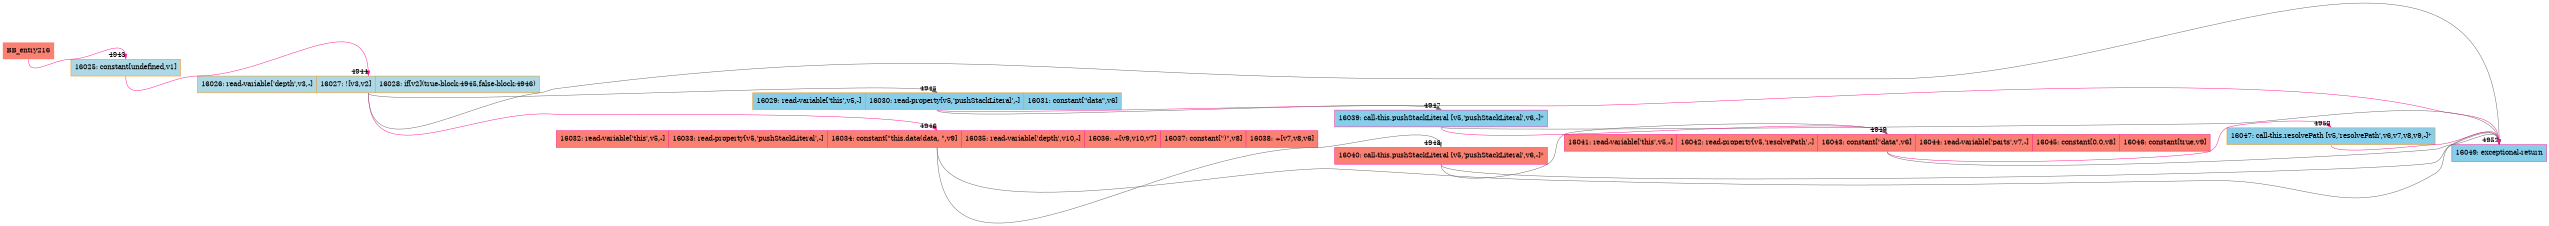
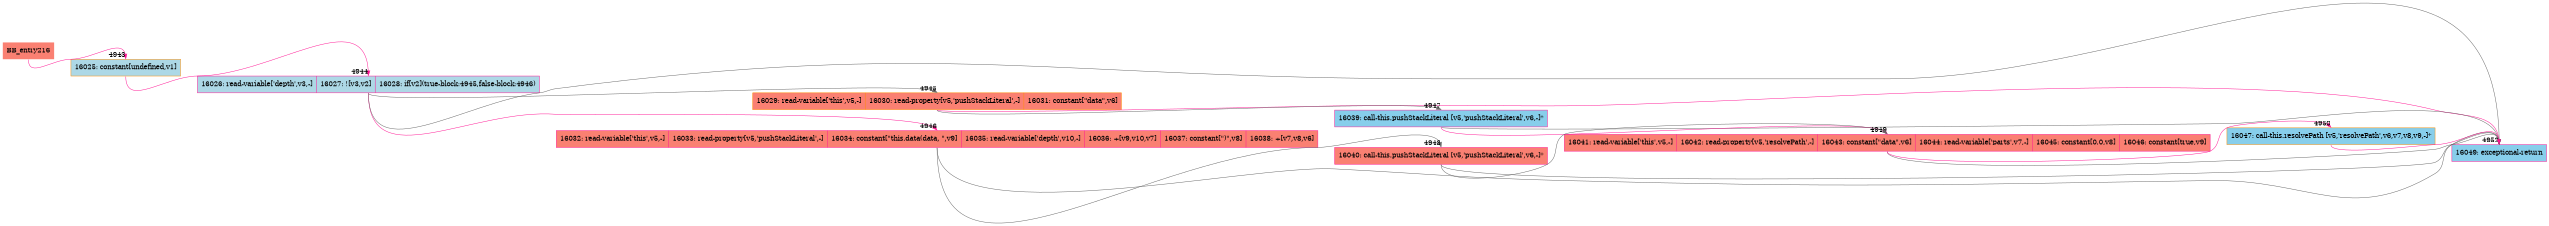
(368, 84) -> (368, 84)
(937, 101) -> (937, 101)
